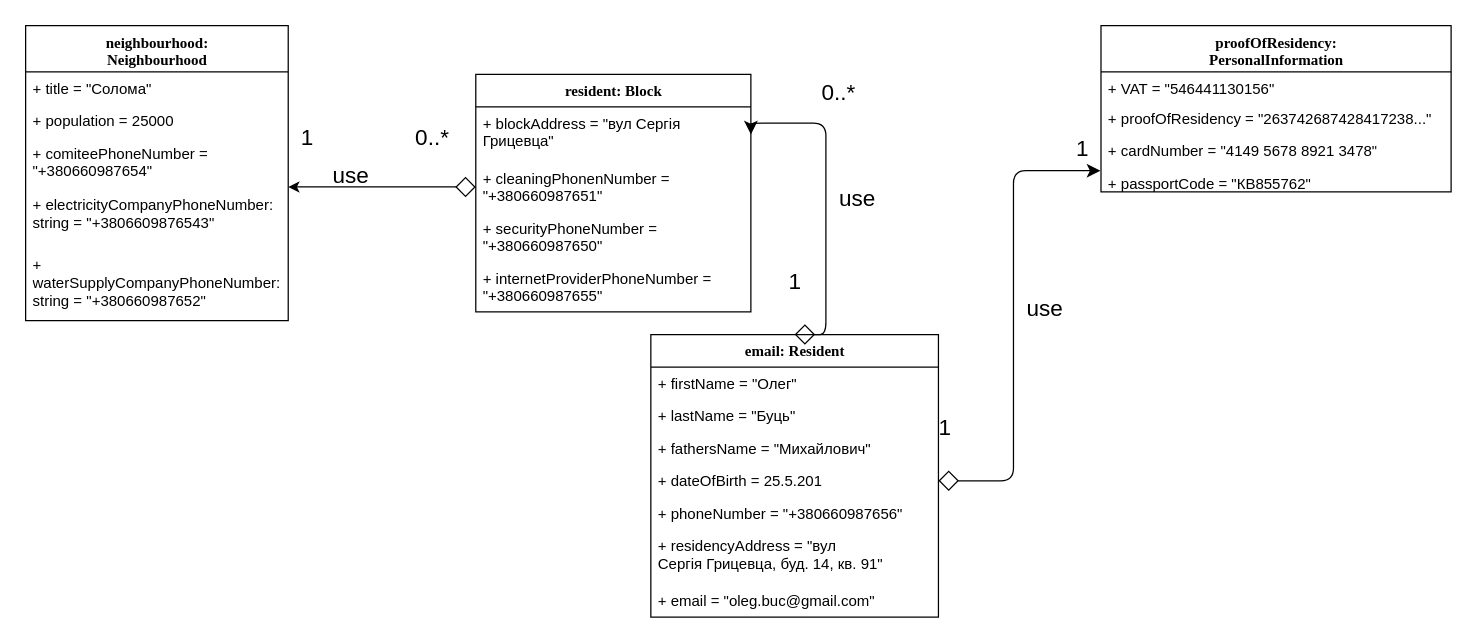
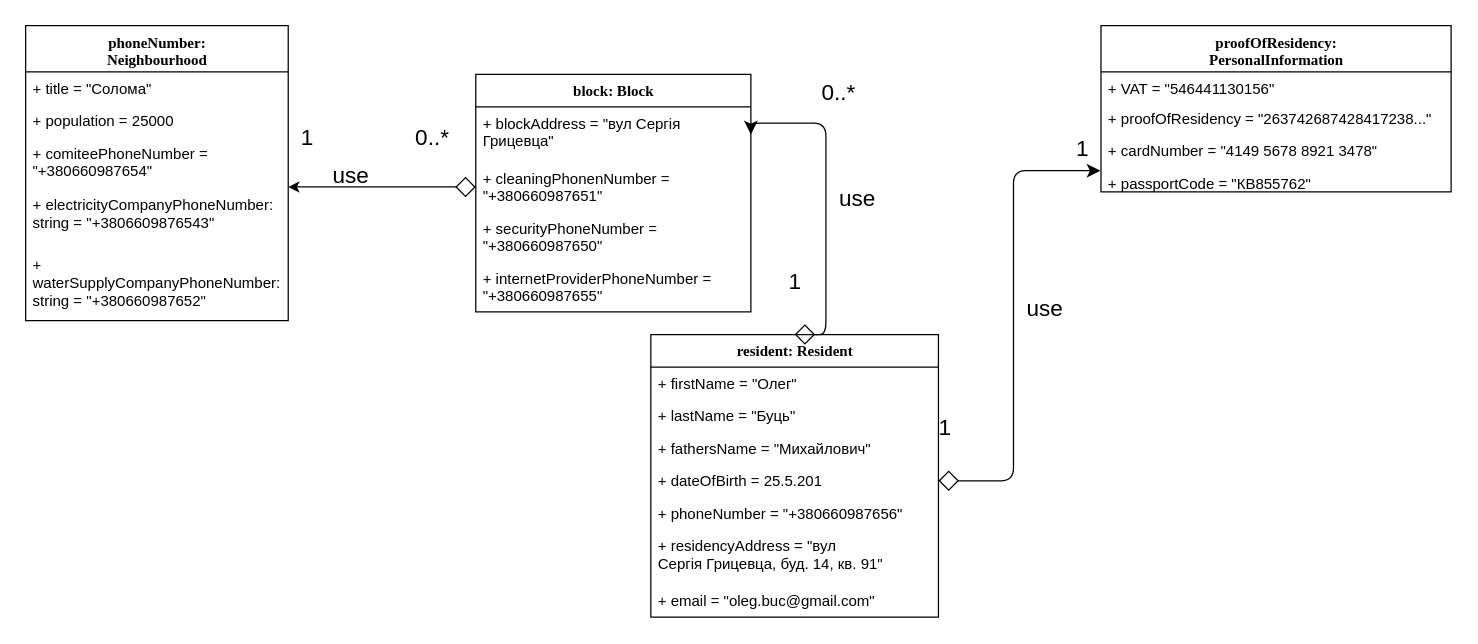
(158, 52) -> (158, 52)
(614, 92) -> (614, 92)
(795, 352) -> (795, 352)
